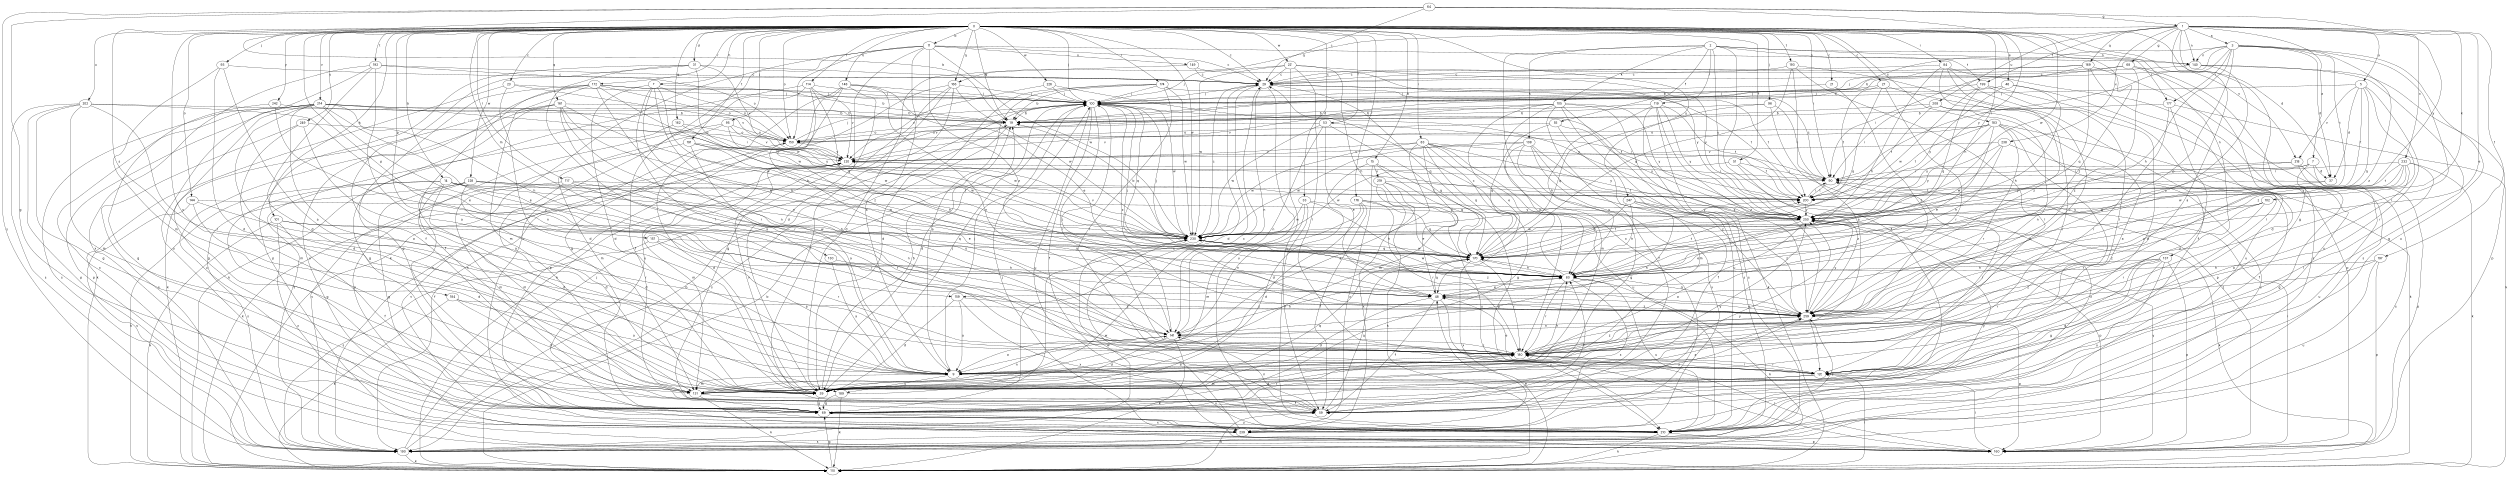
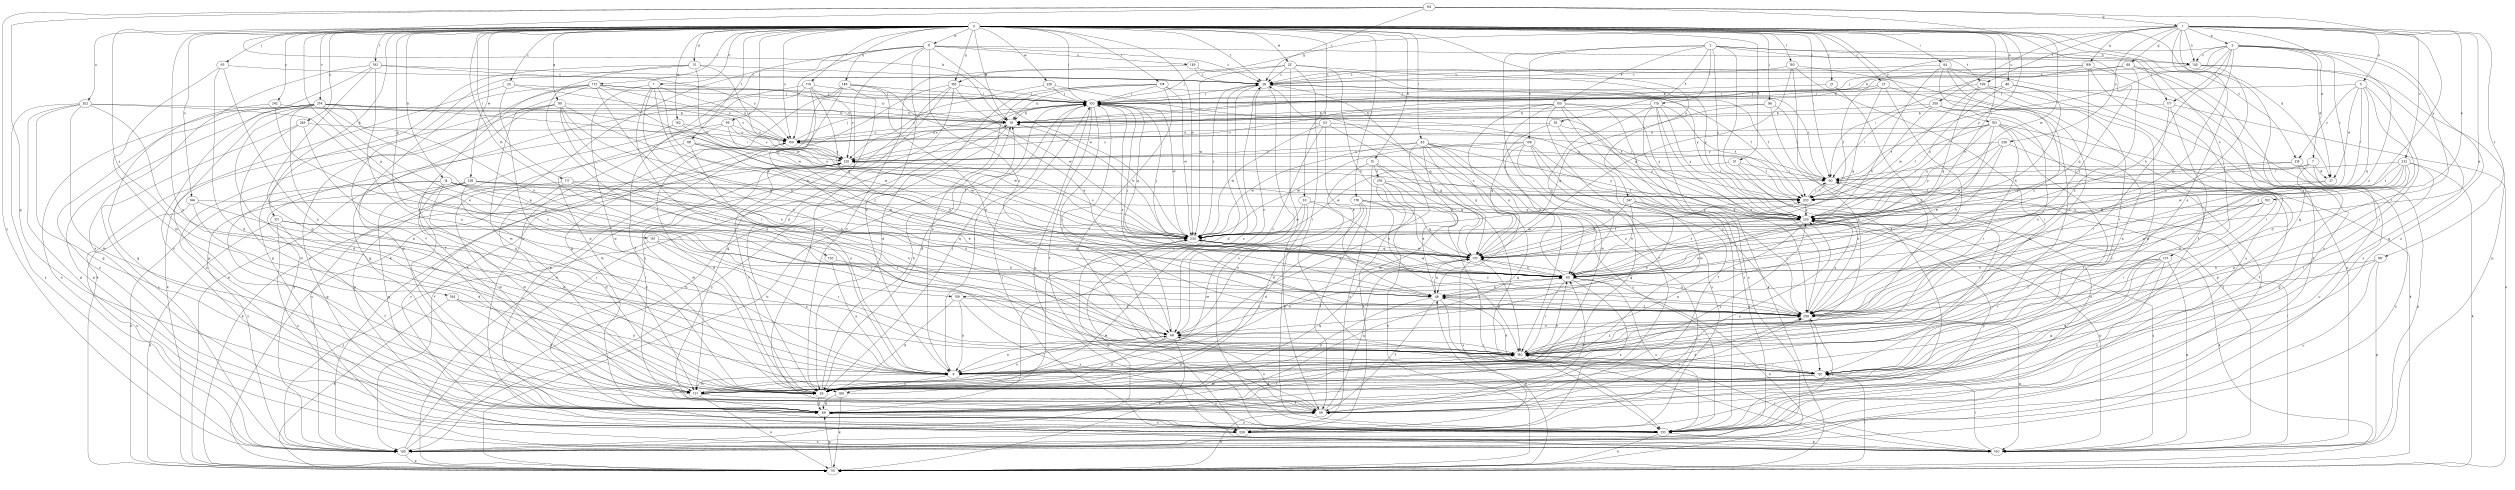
(1325, 34) -> none
